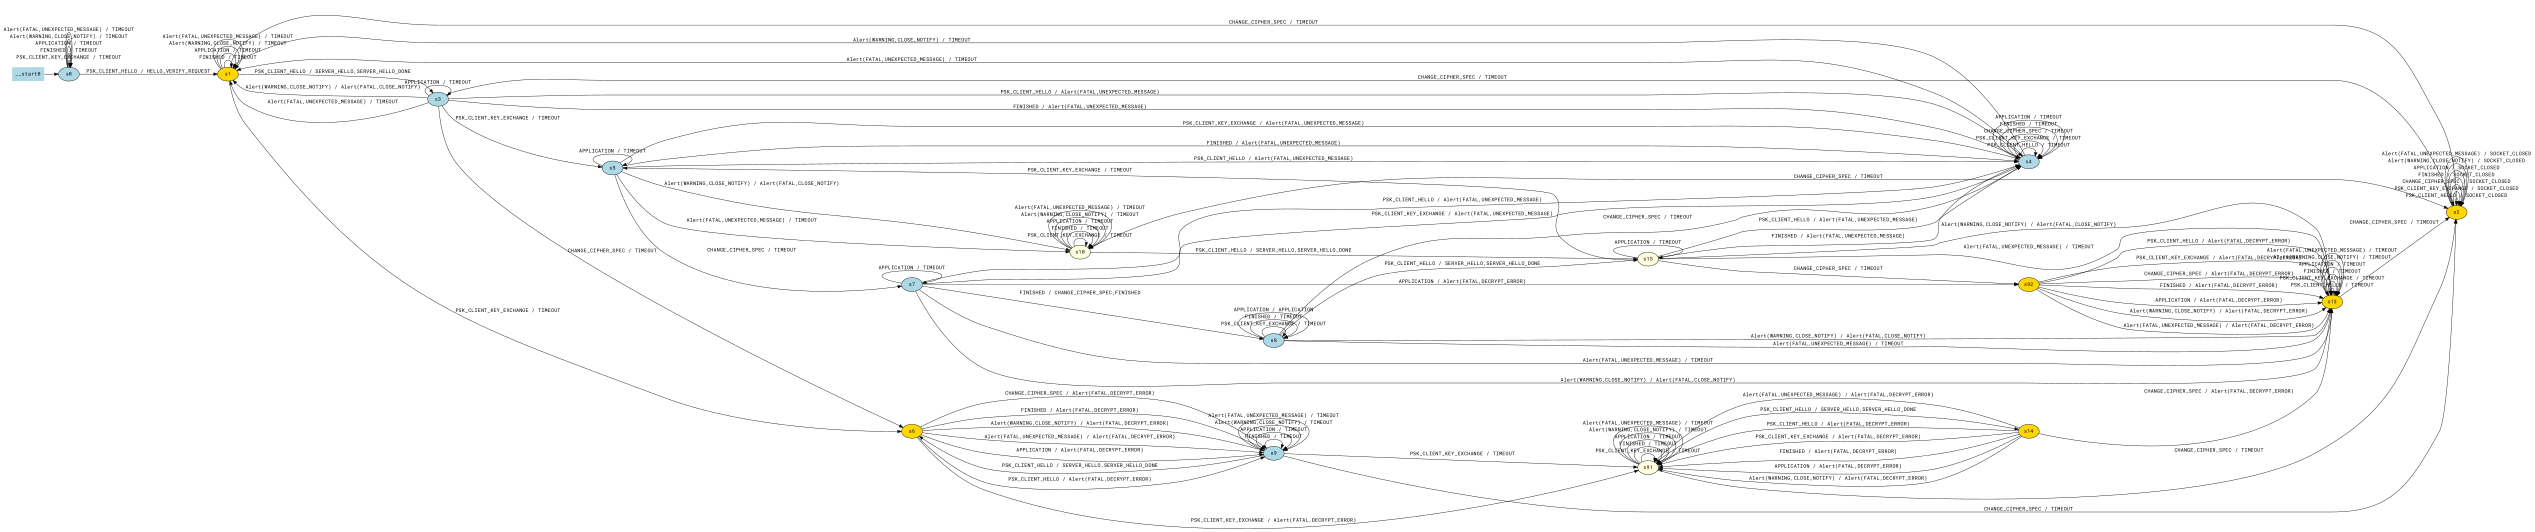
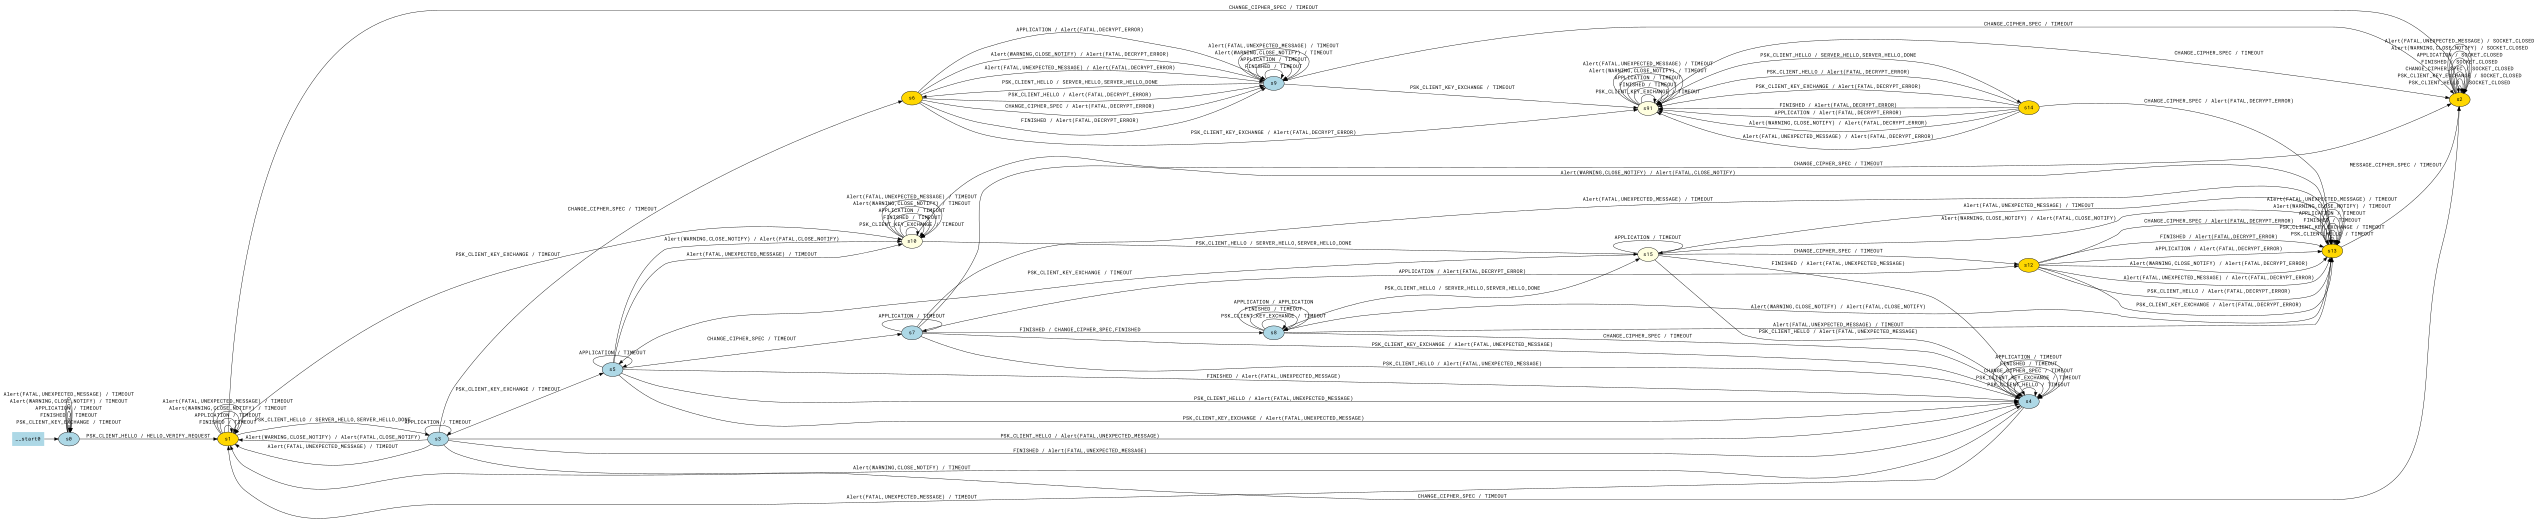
(2394, 222) -> (2396, 165)
(2029, 285) -> (2029, 265)
(515, 340) -> (542, 262)
